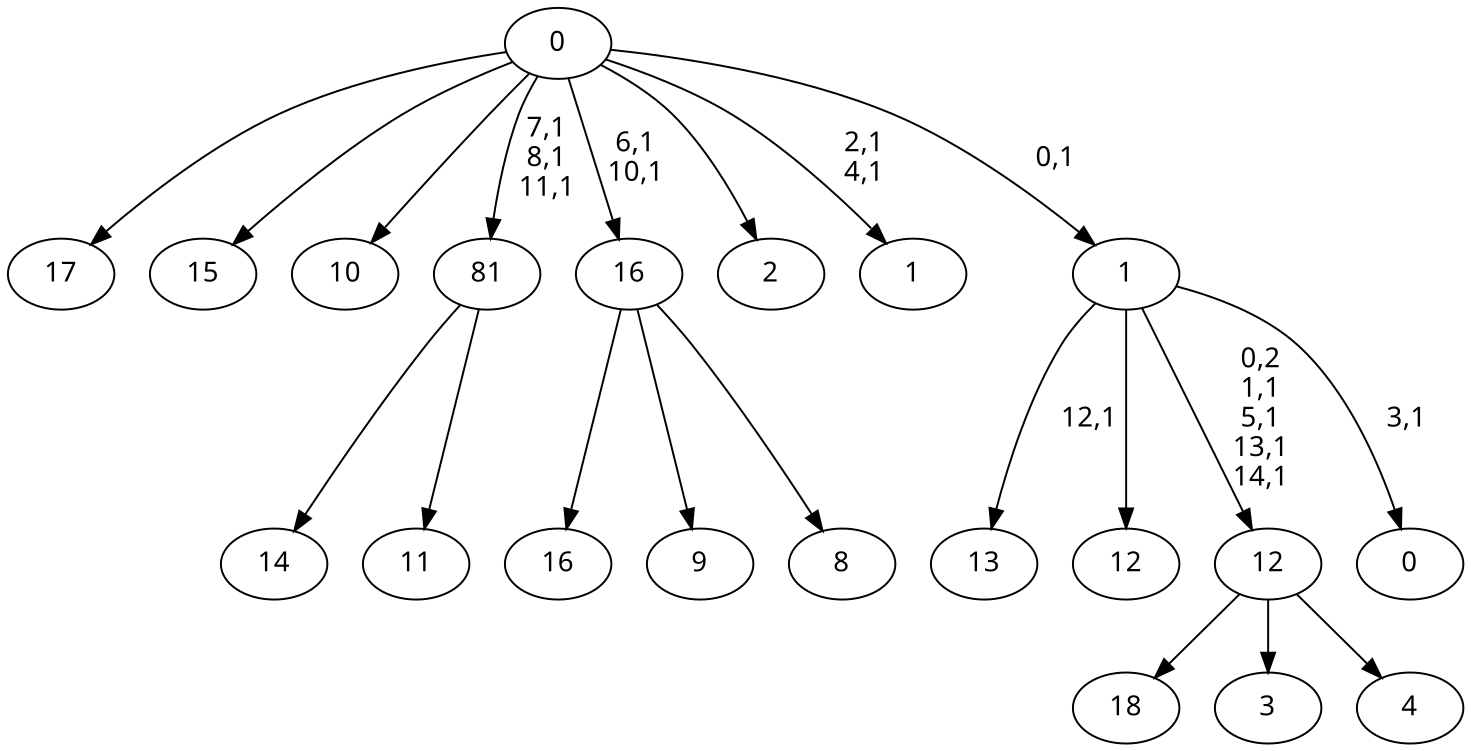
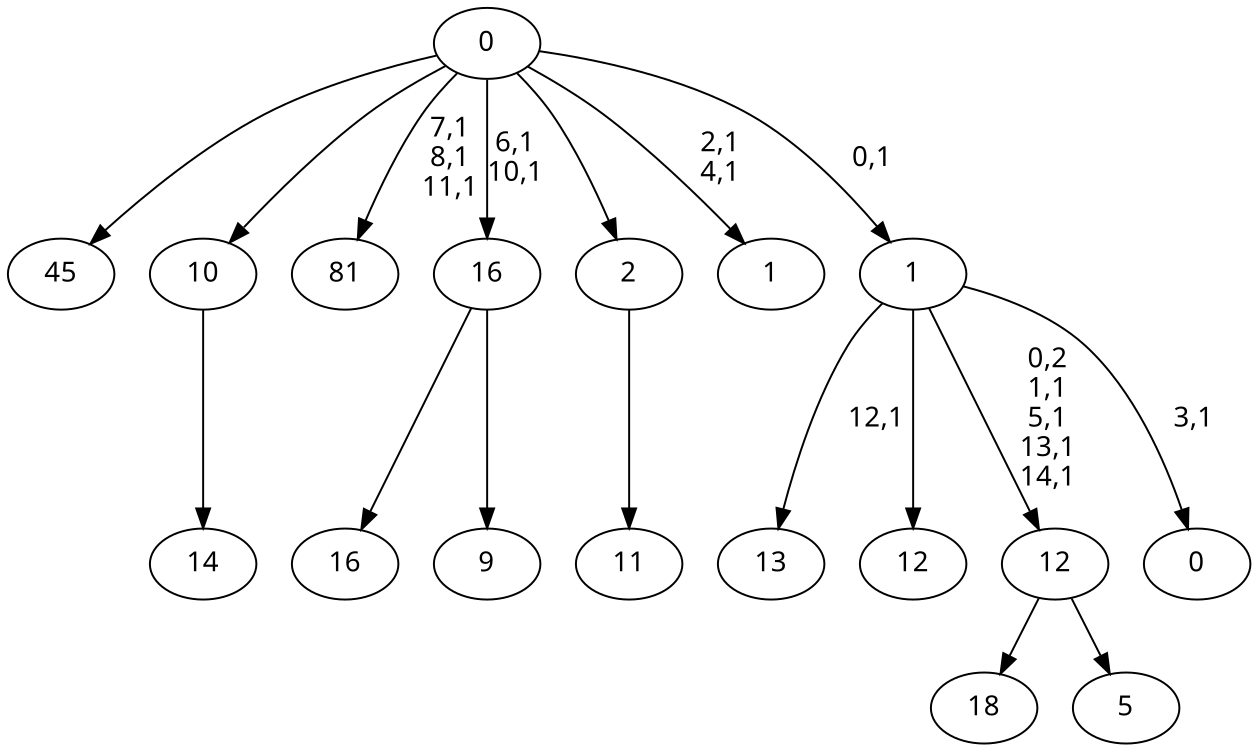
(61, 274) -> none
(203, 274) -> (61, 274)
(379, 407) -> (203, 409)
(454, 409) -> (629, 409)
(842, 564) -> none
(1268, 708) -> (1126, 708)
(1410, 708) -> none
